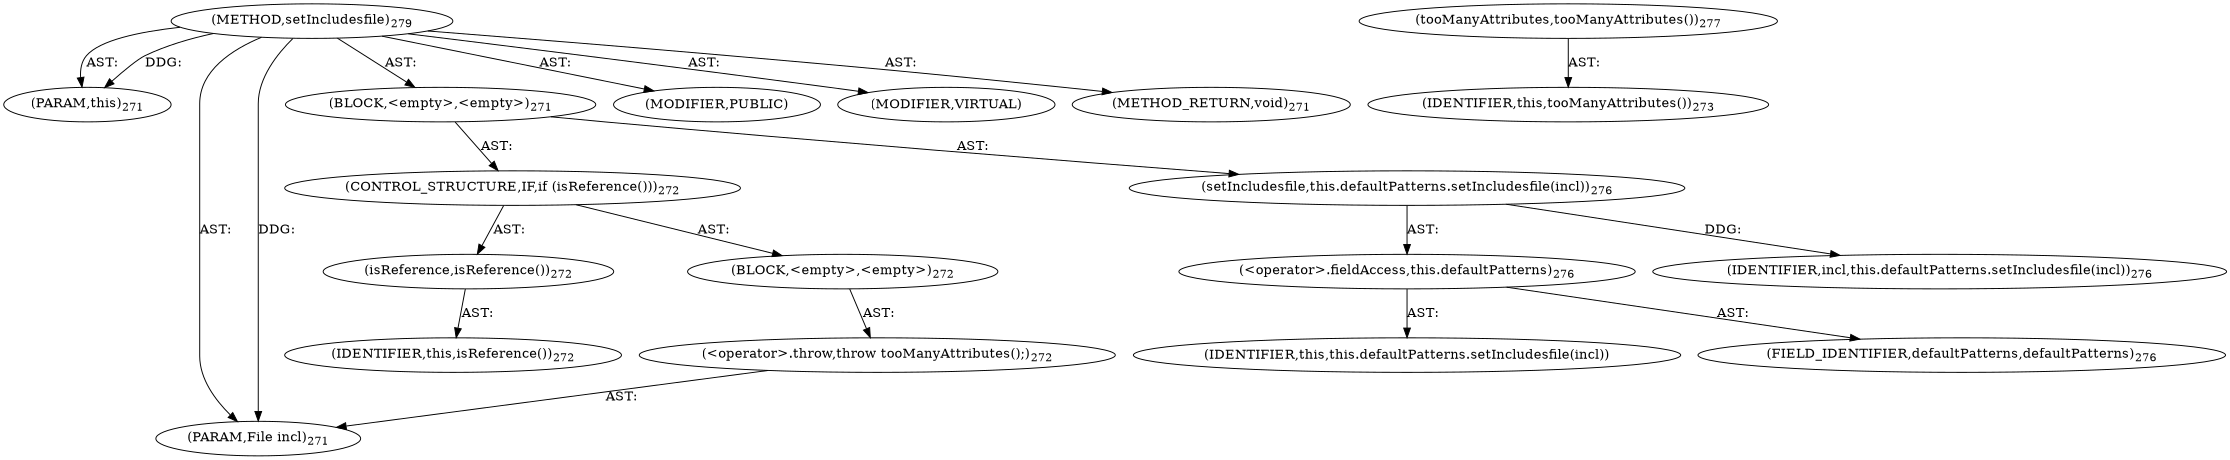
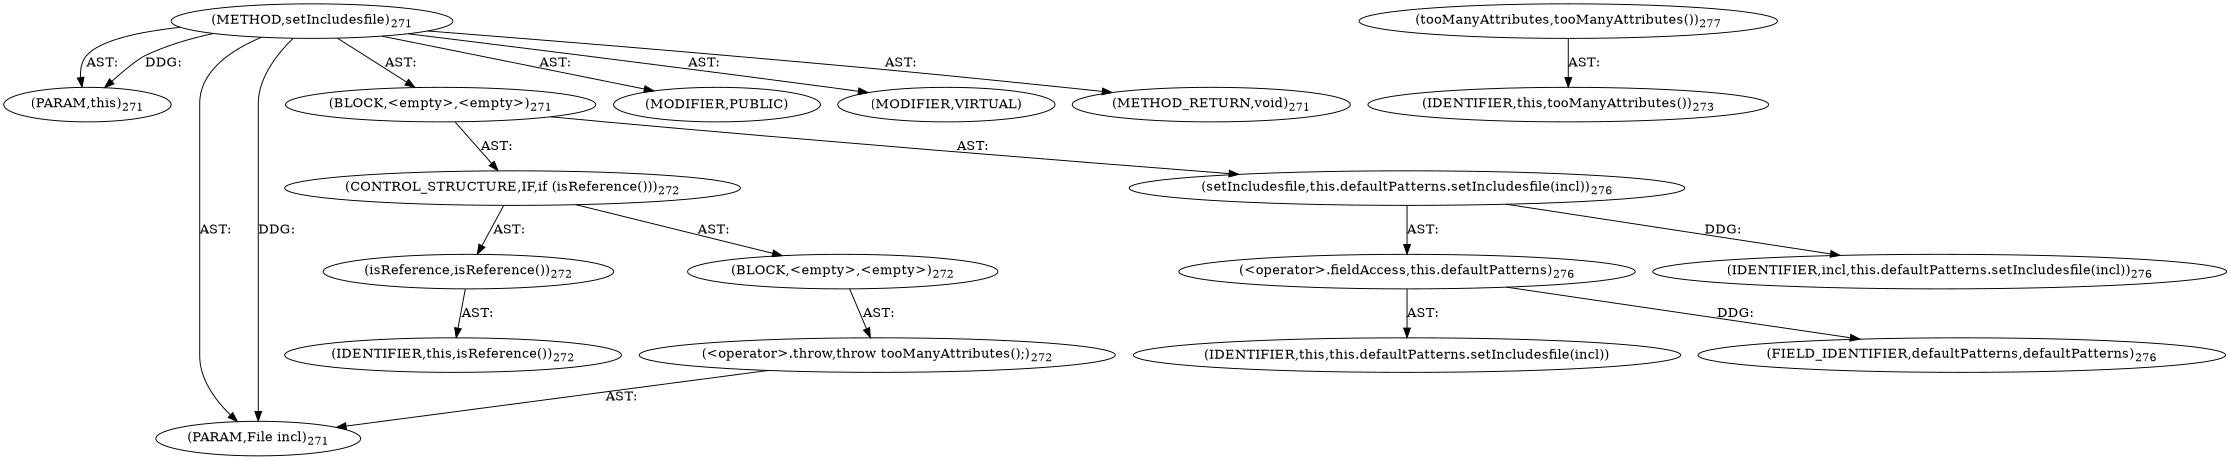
(402, 20) -> (402, 20)
(1735, 313) -> (1738, 313)
